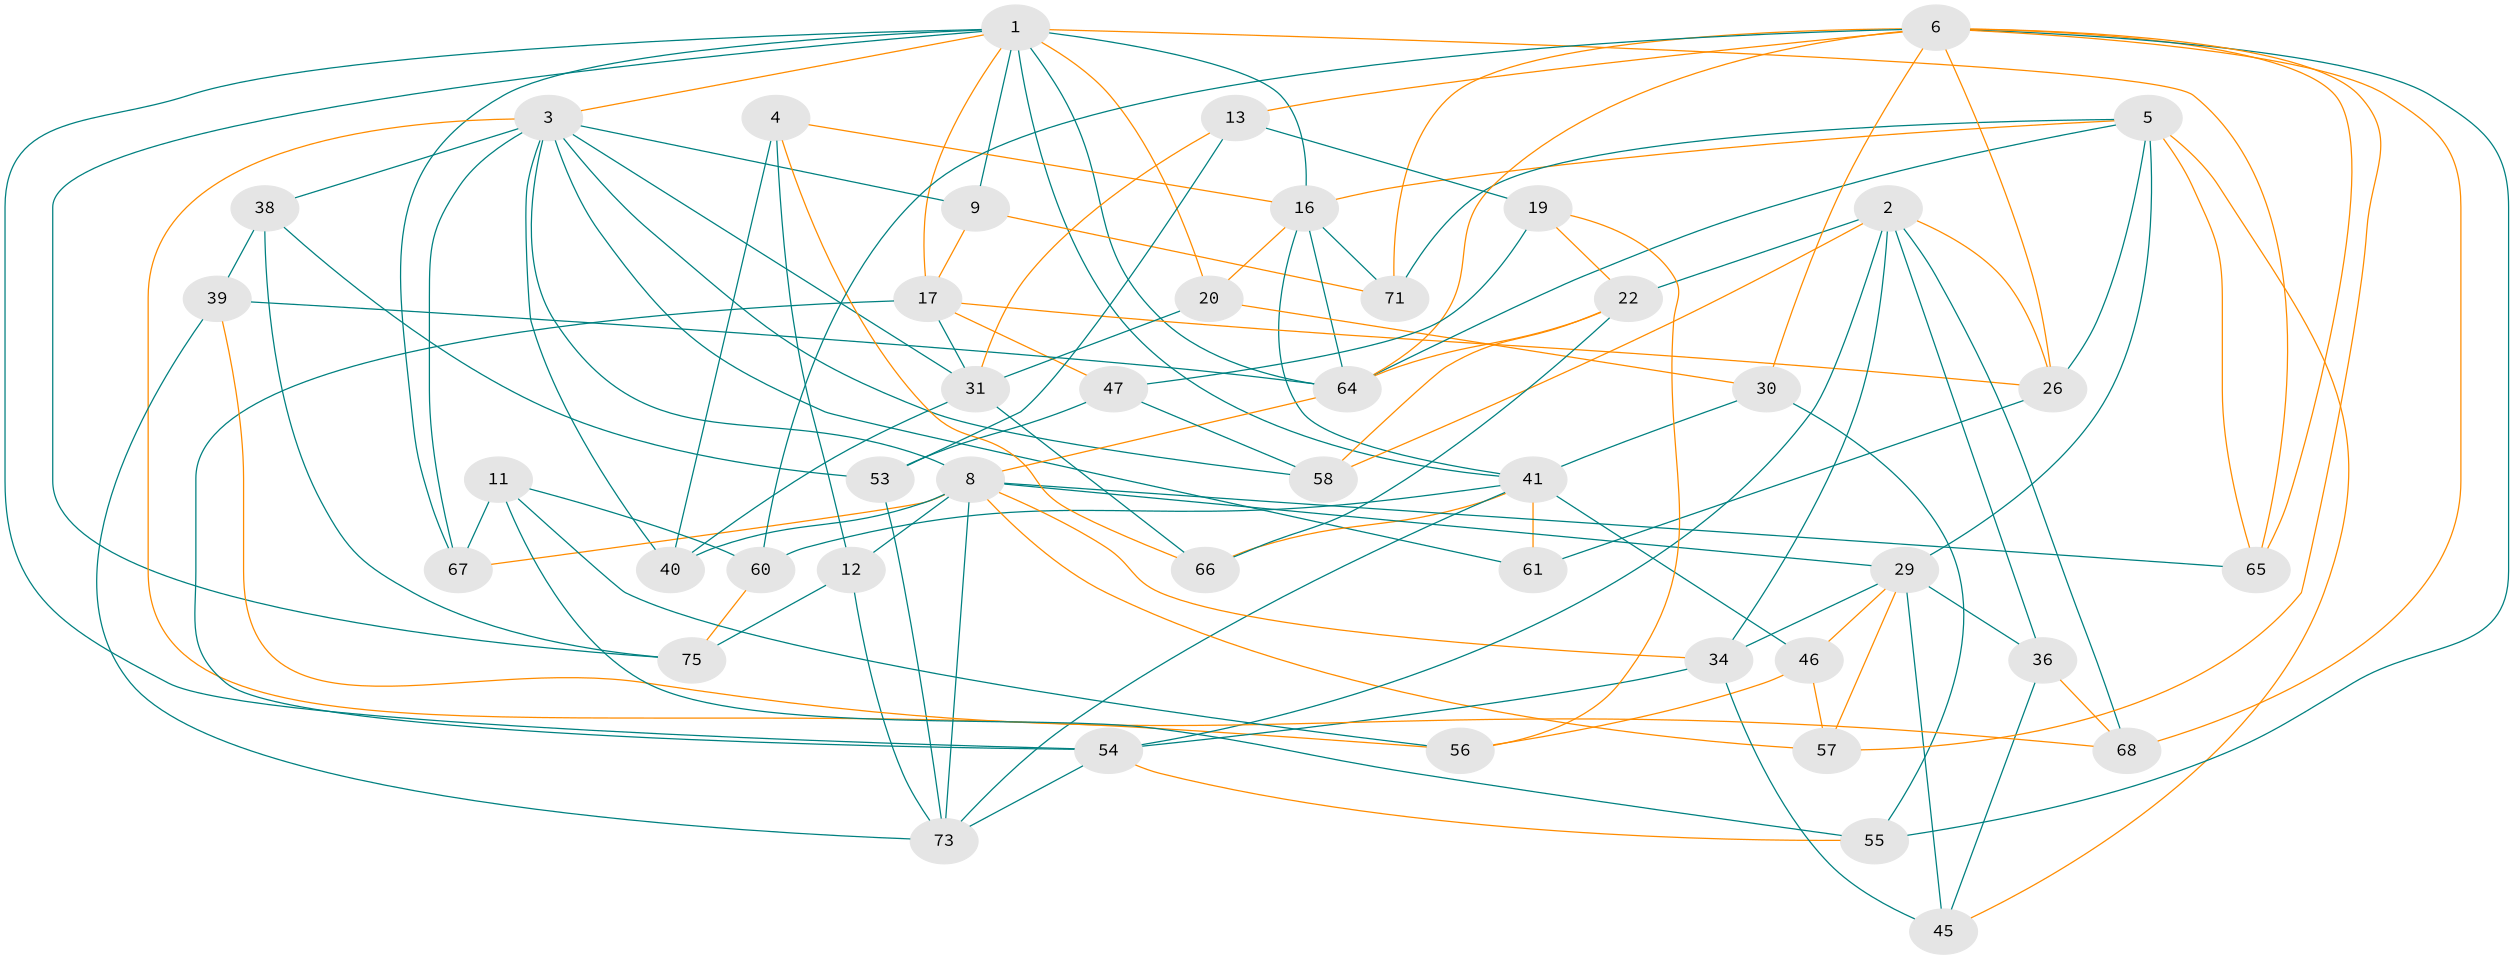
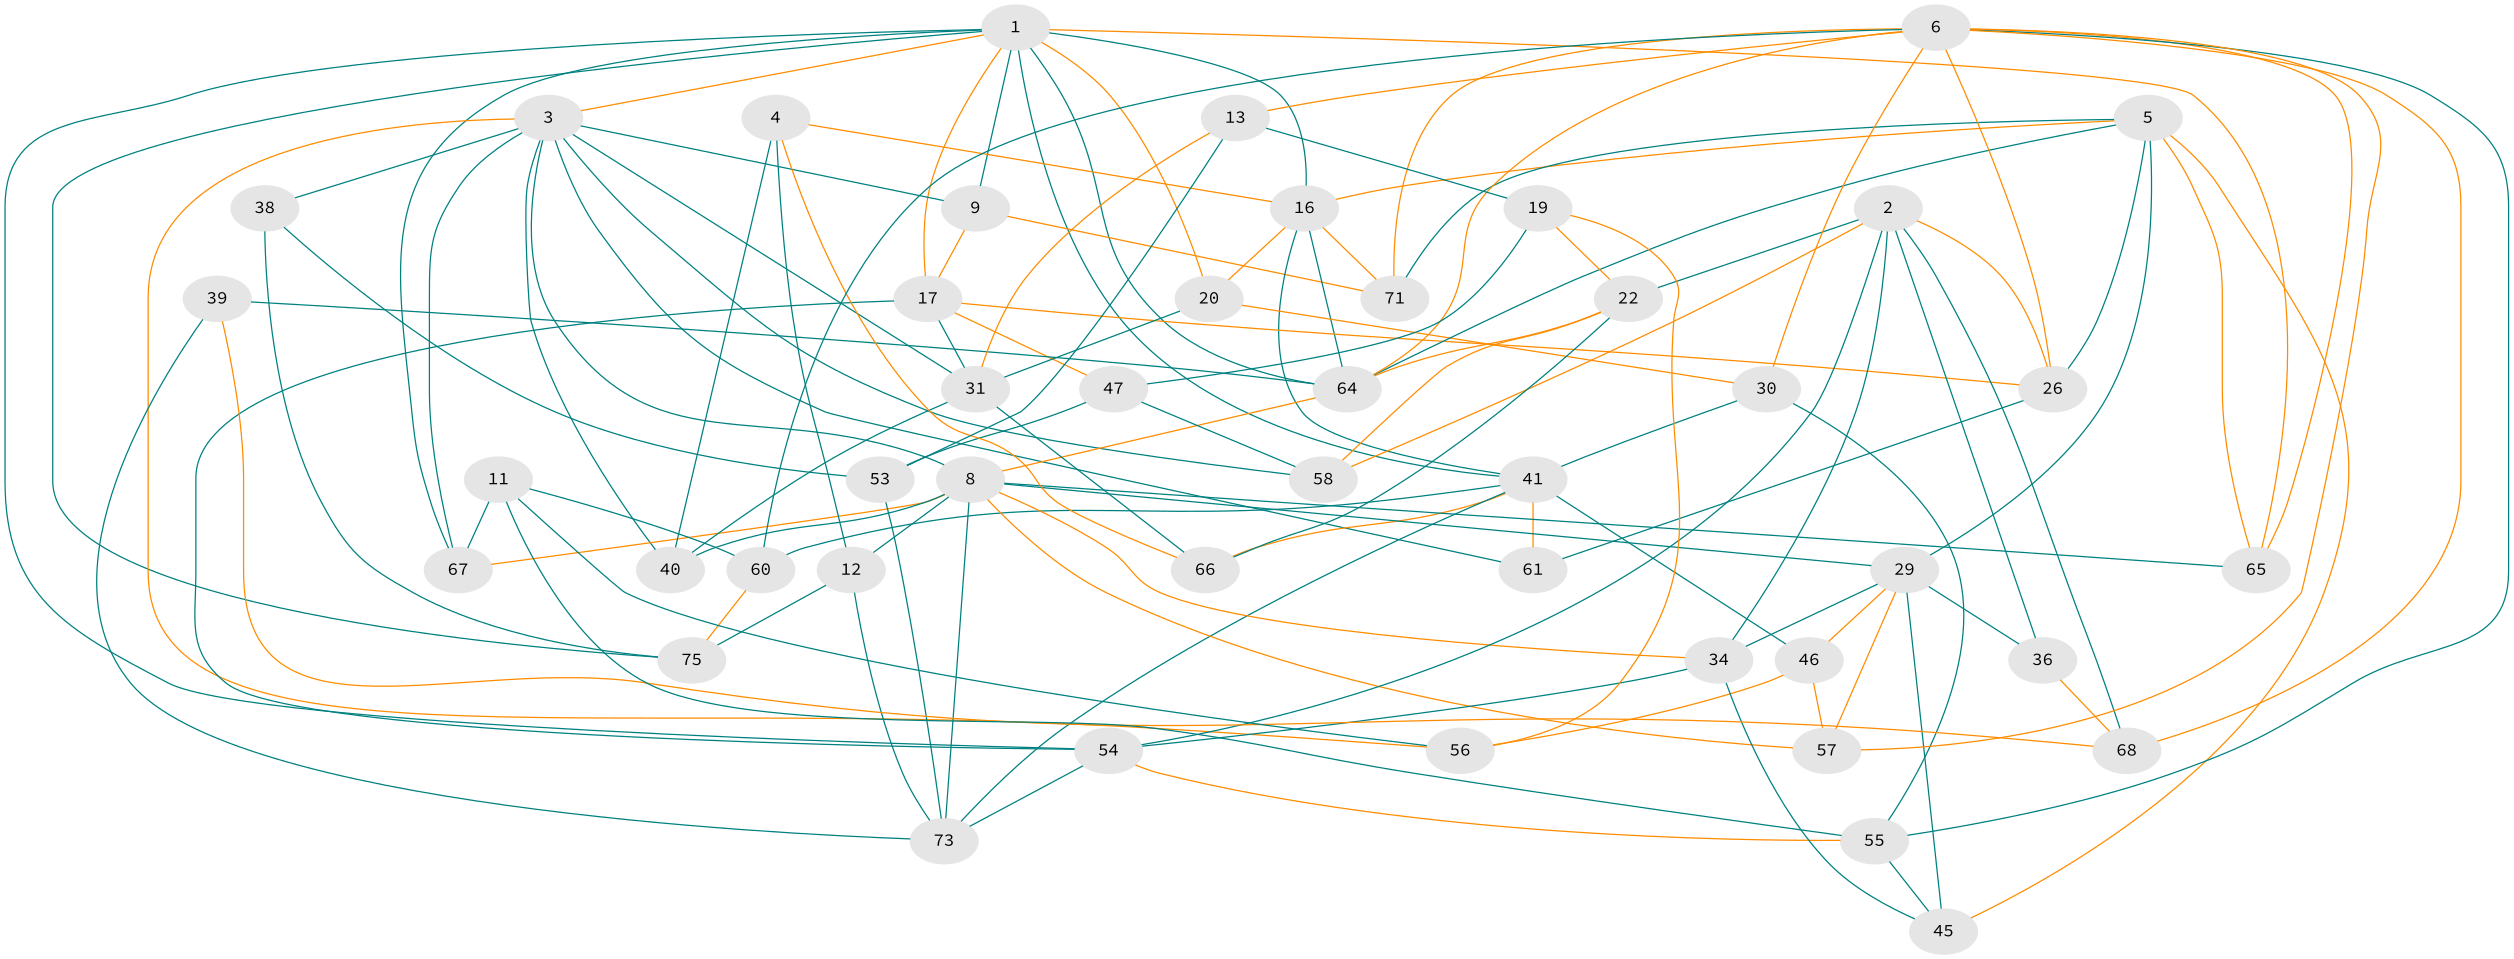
(1350, 253) -> (1350, 253)
(241, 254) -> none
(1993, 796) -> (1909, 886)
